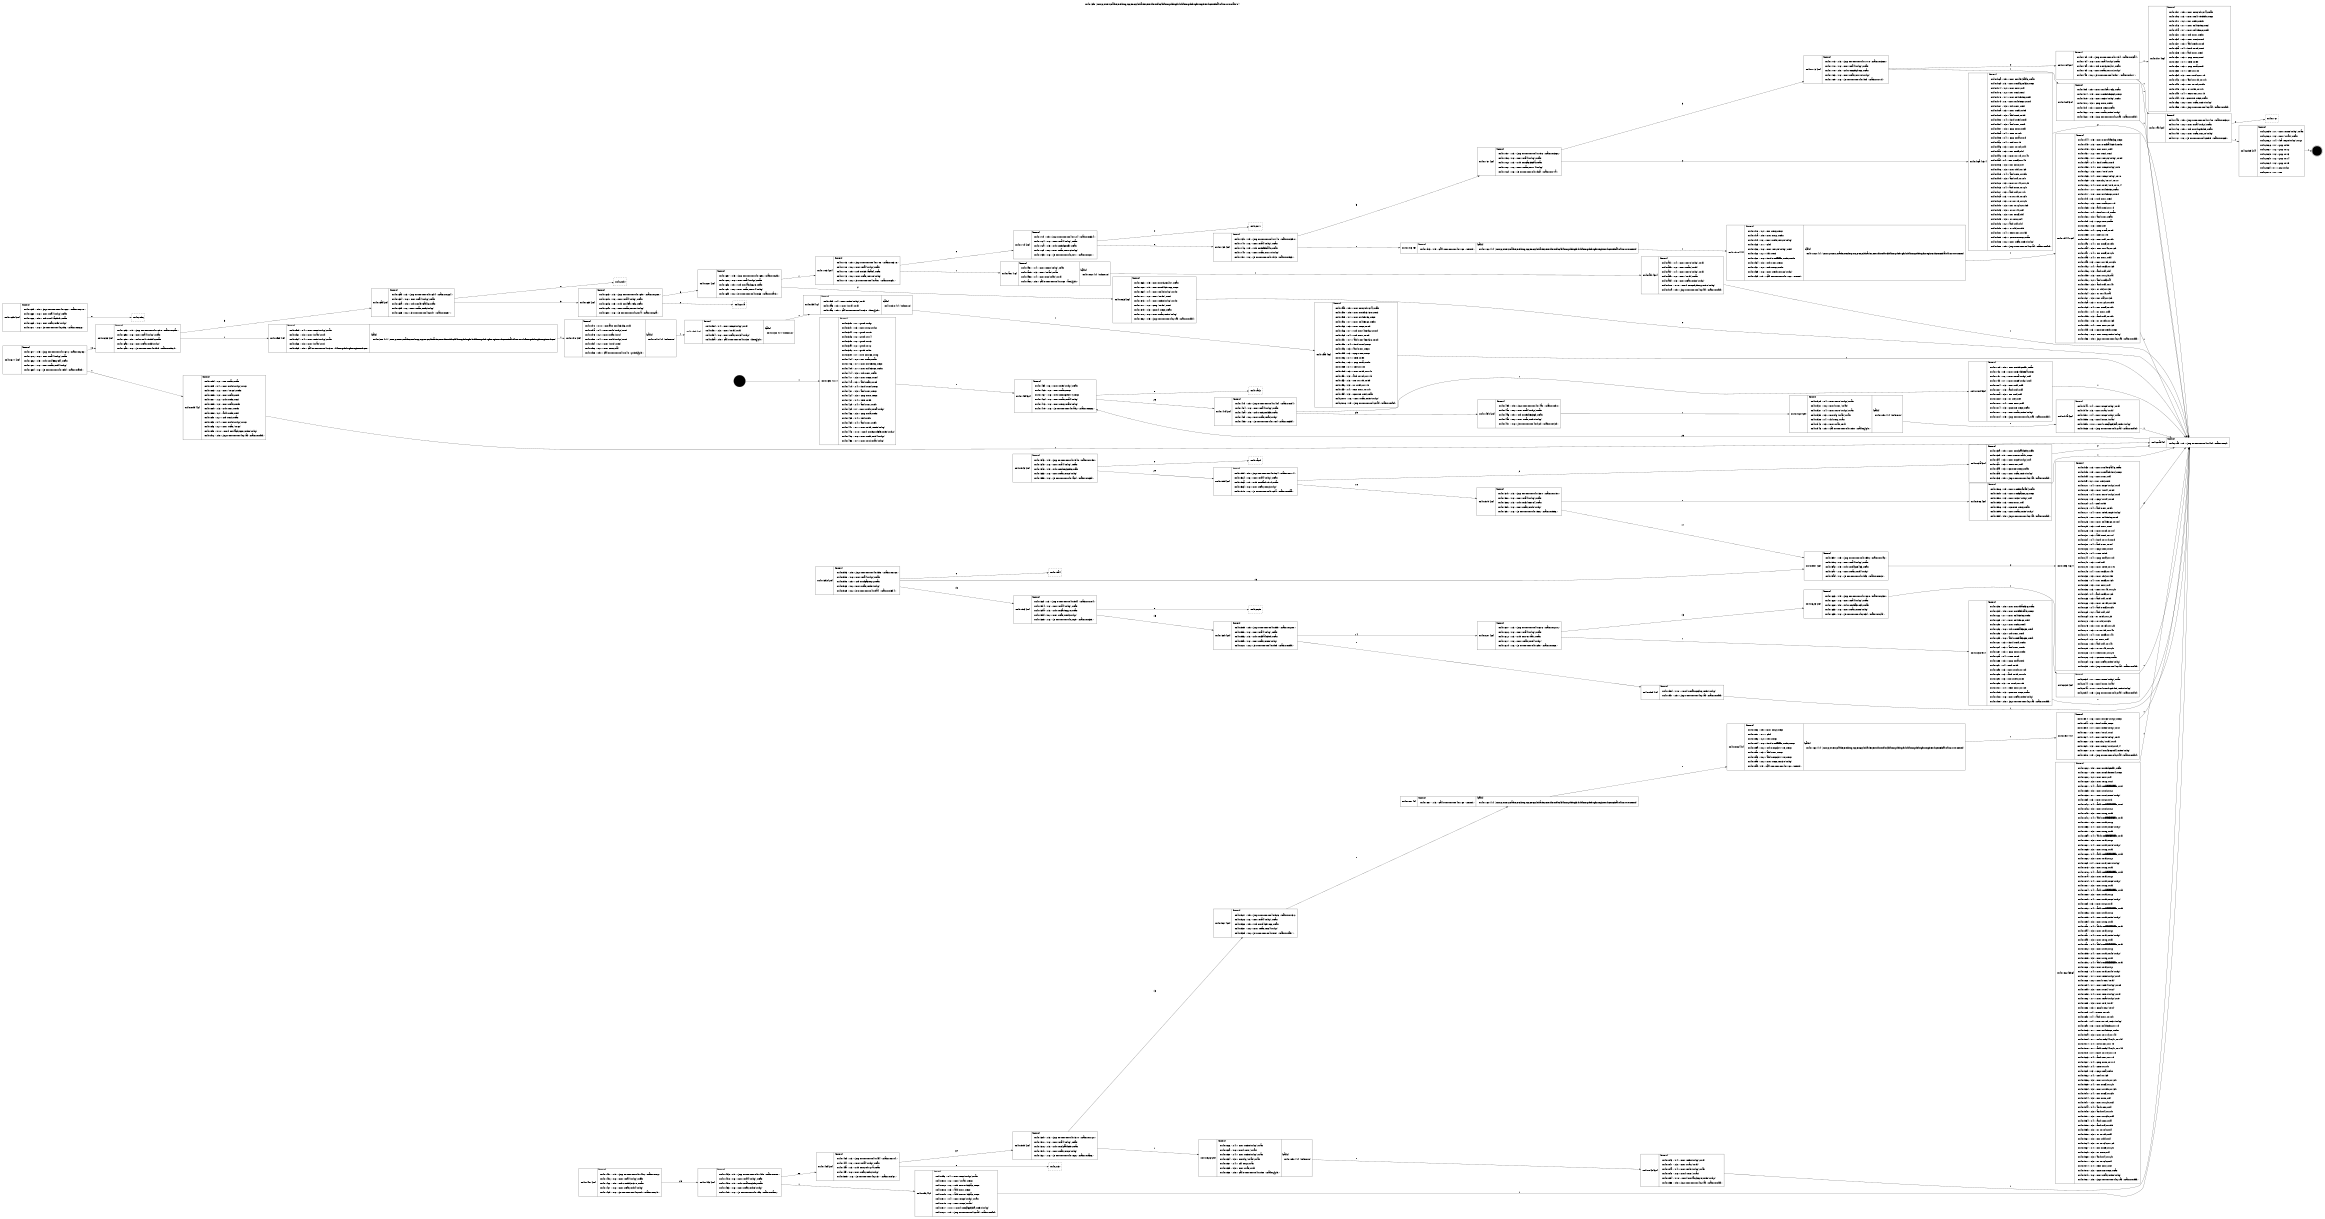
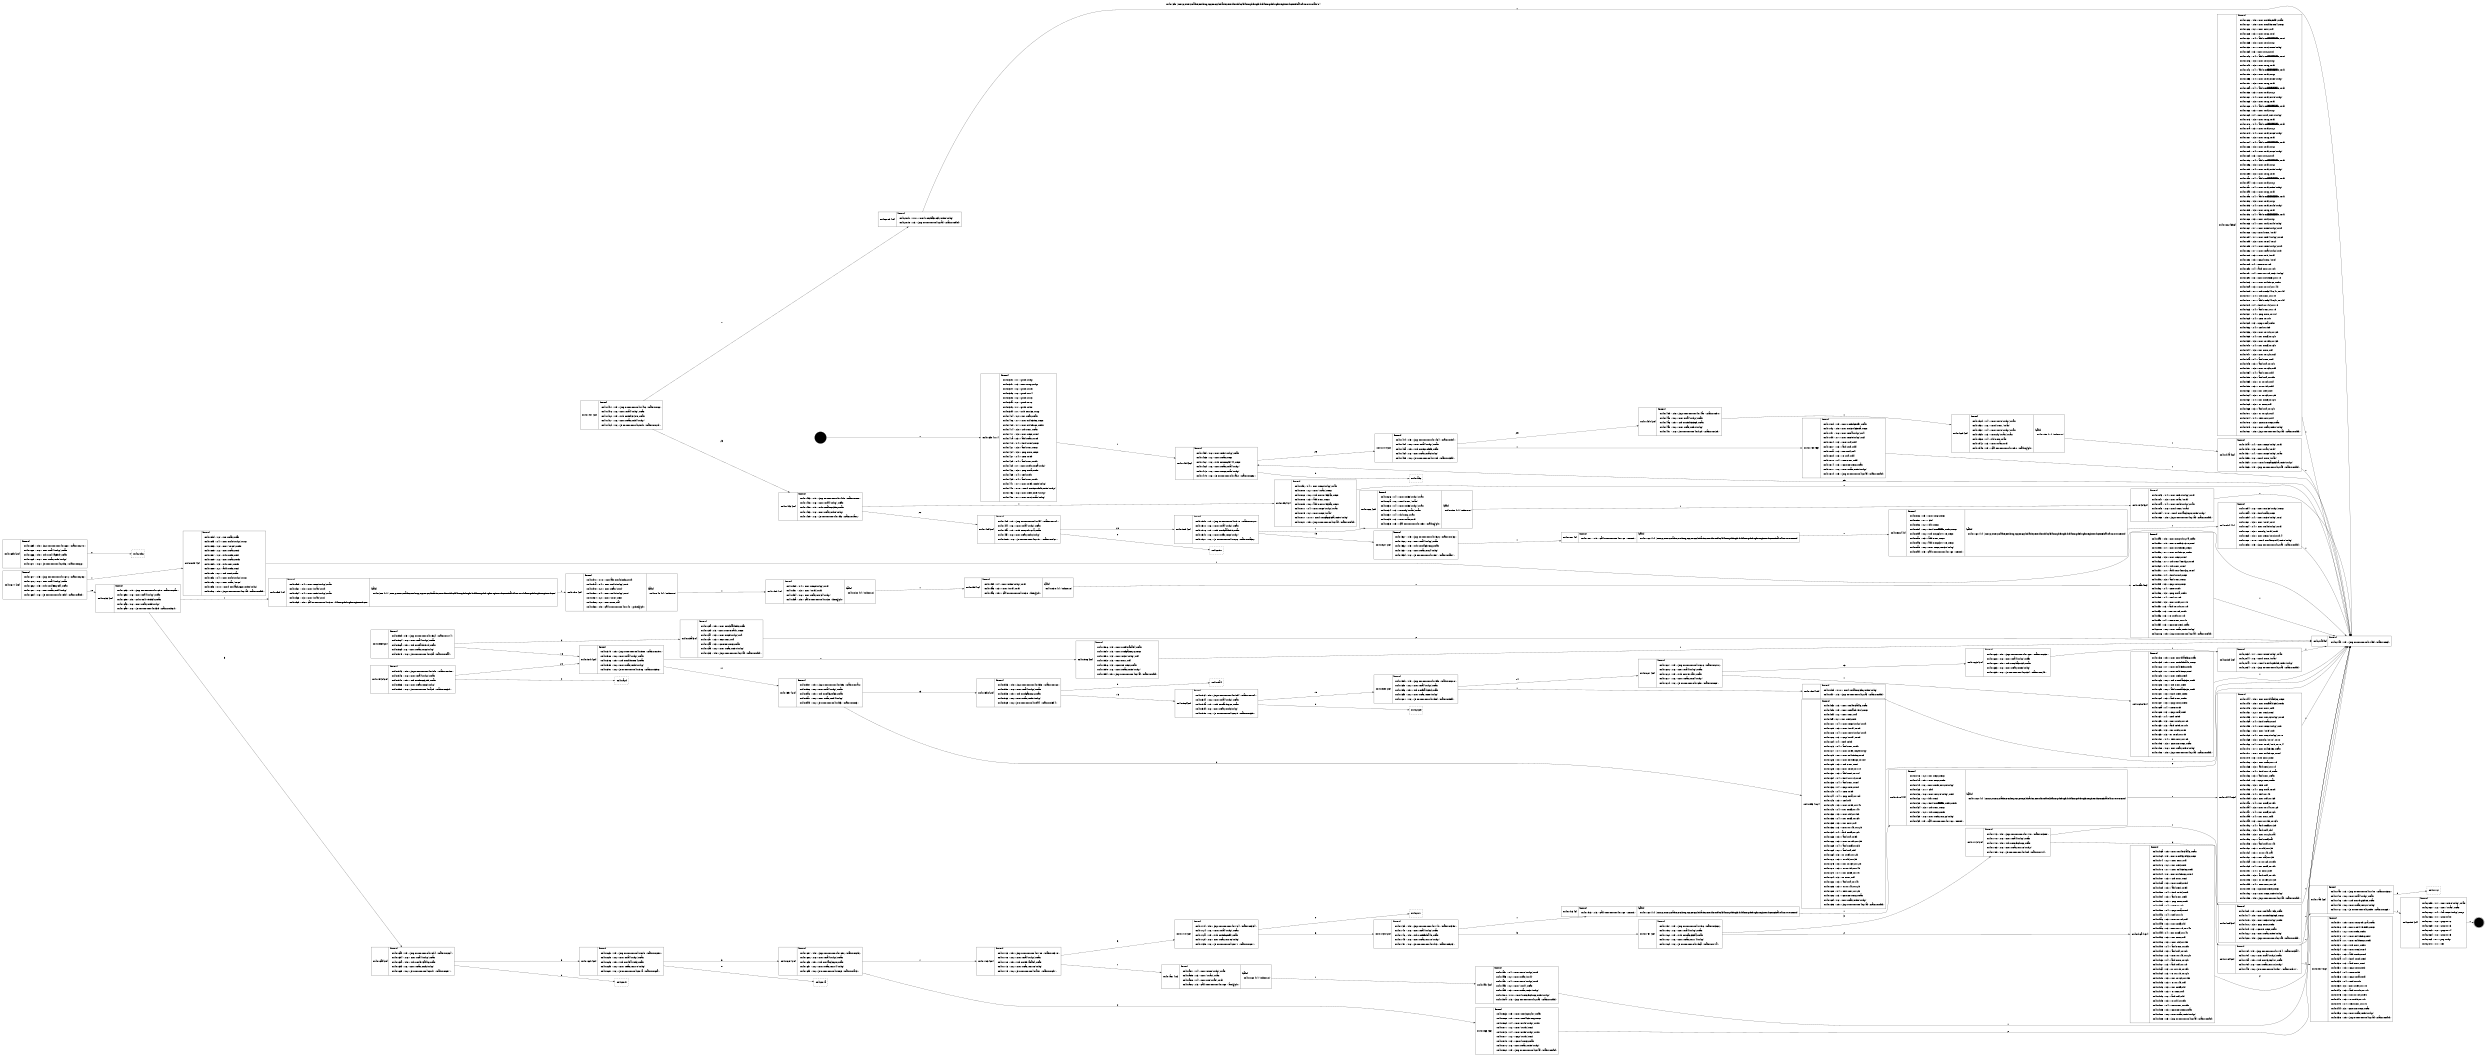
none -> (920, 219)
(1155, 475) -> (516, 670)
(1351, 581) -> (919, 693)
